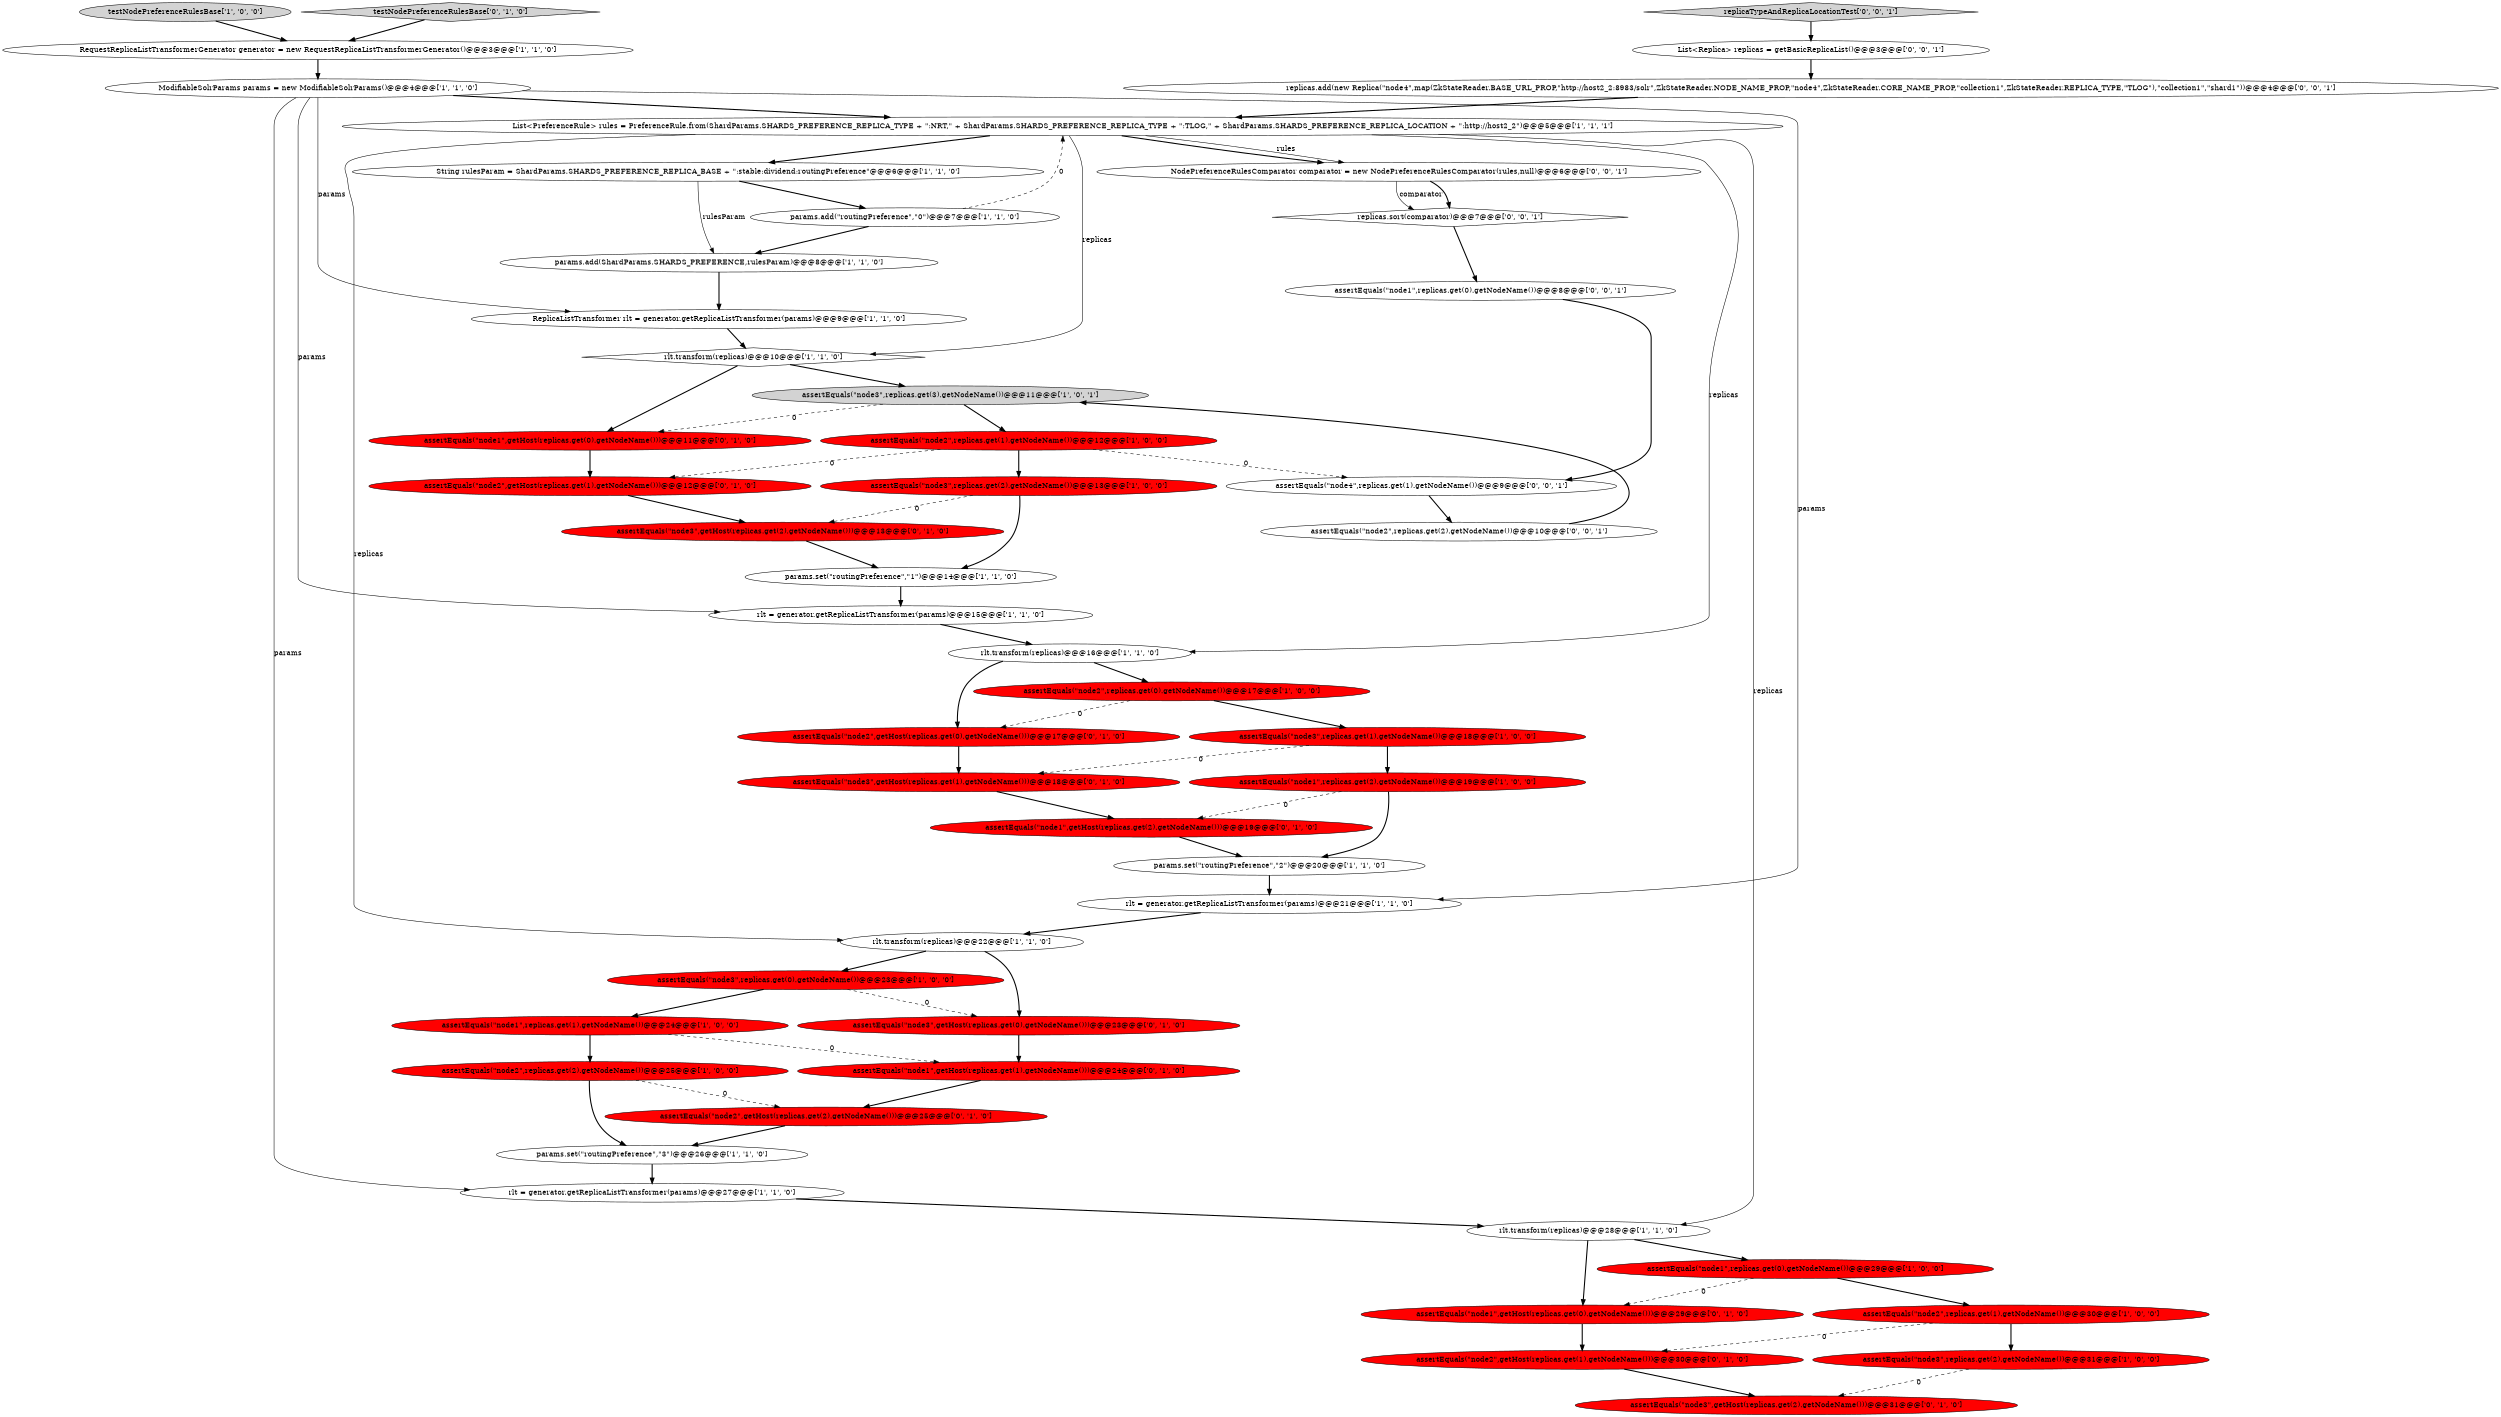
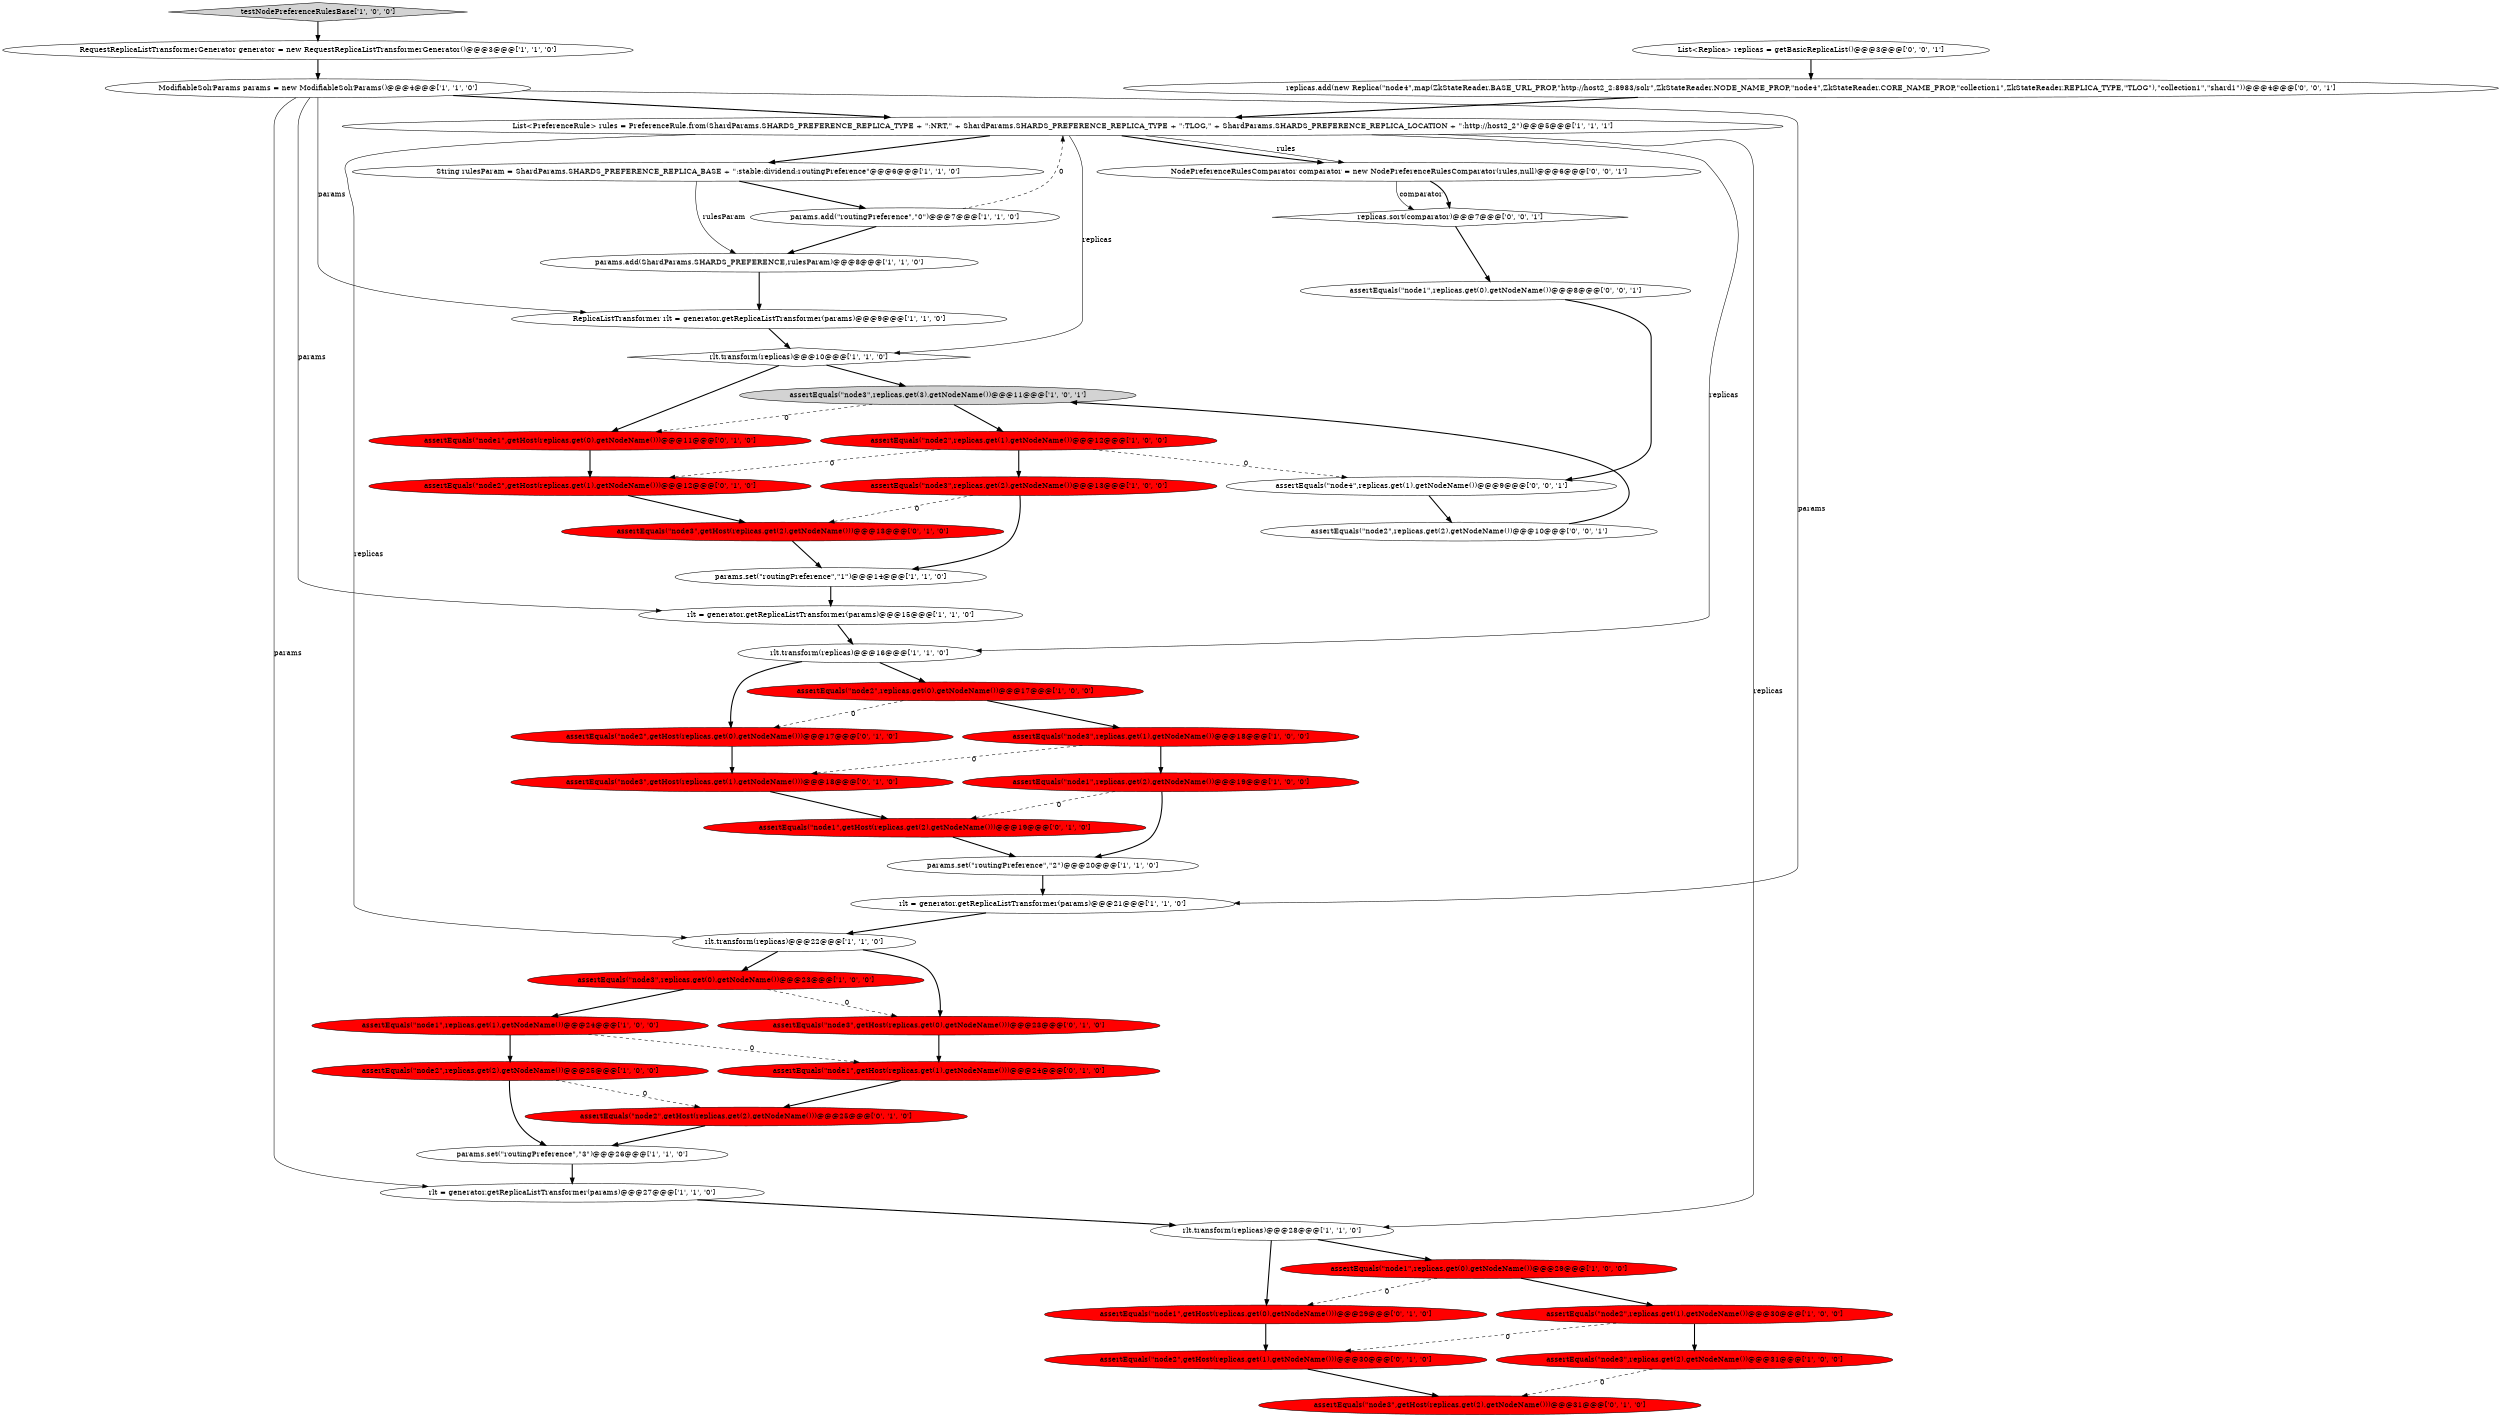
(185, 12) -> (318, 12)
(451, 12) -> none
(1811, 12) -> none
